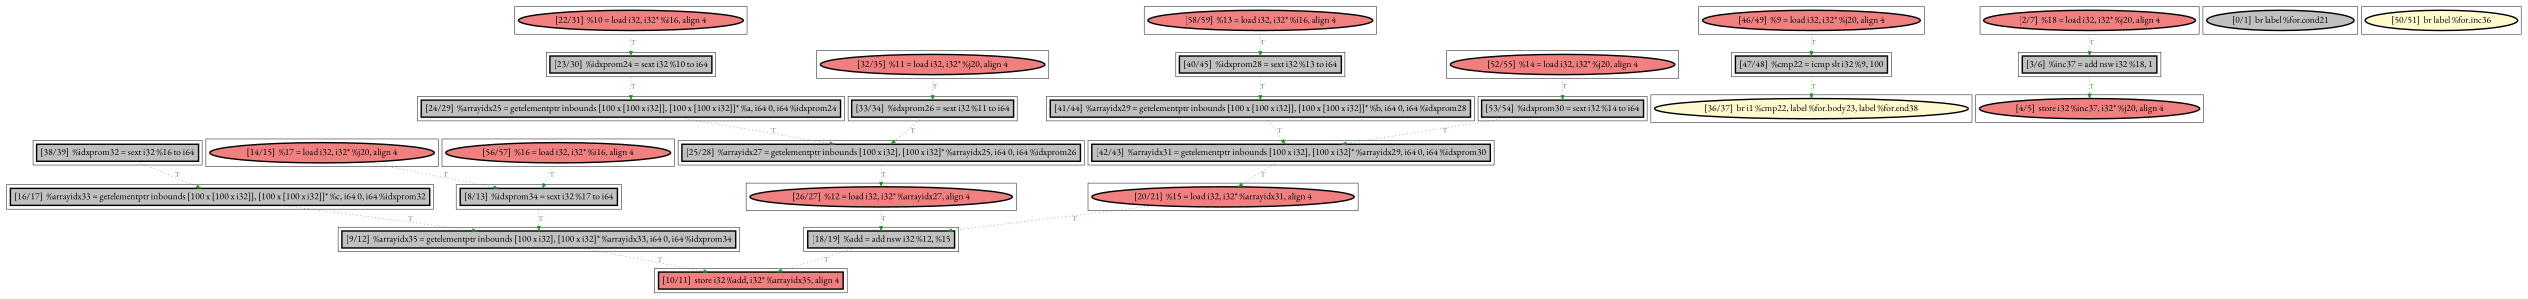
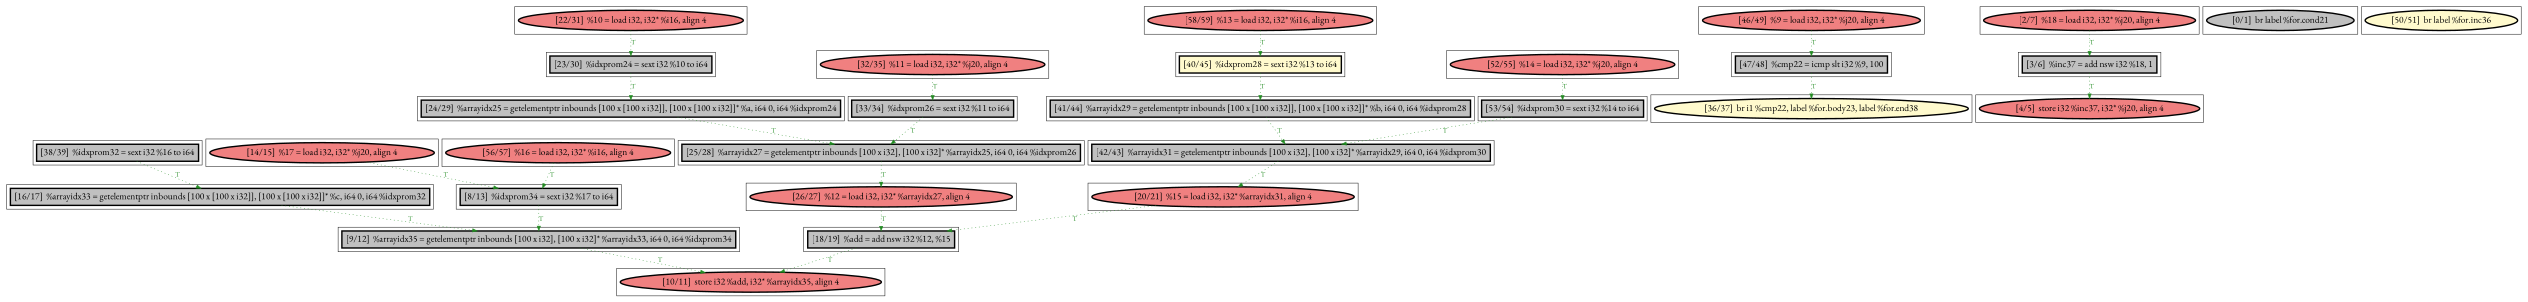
(1260, 65) -> (1260, 65)
(751, 281) -> (751, 282)
